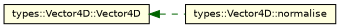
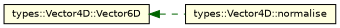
(77, 14) -> (77, 14)
